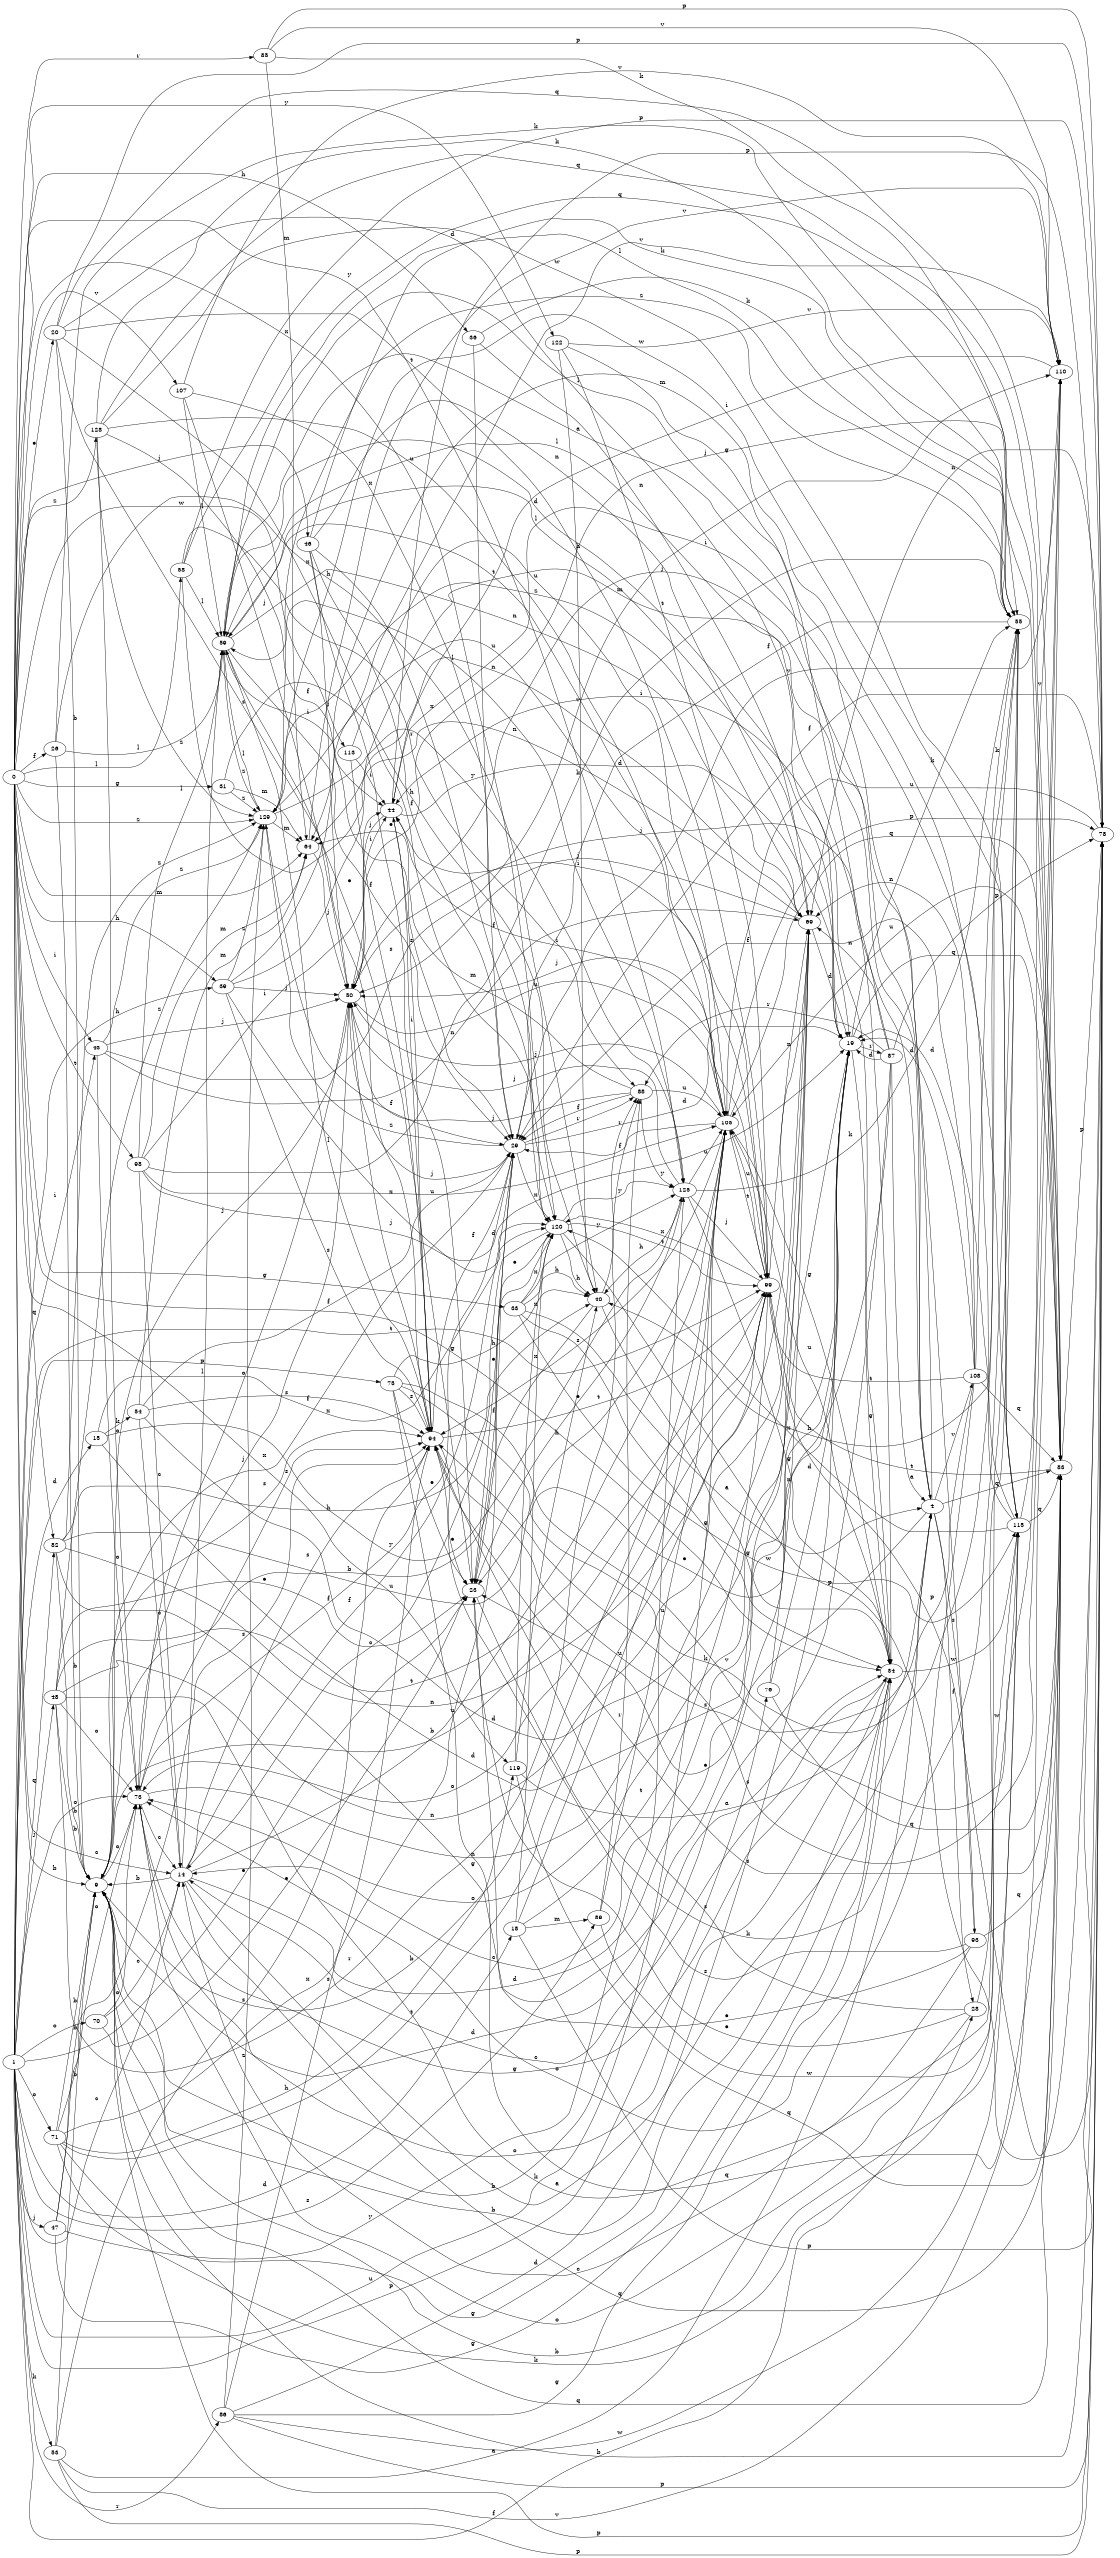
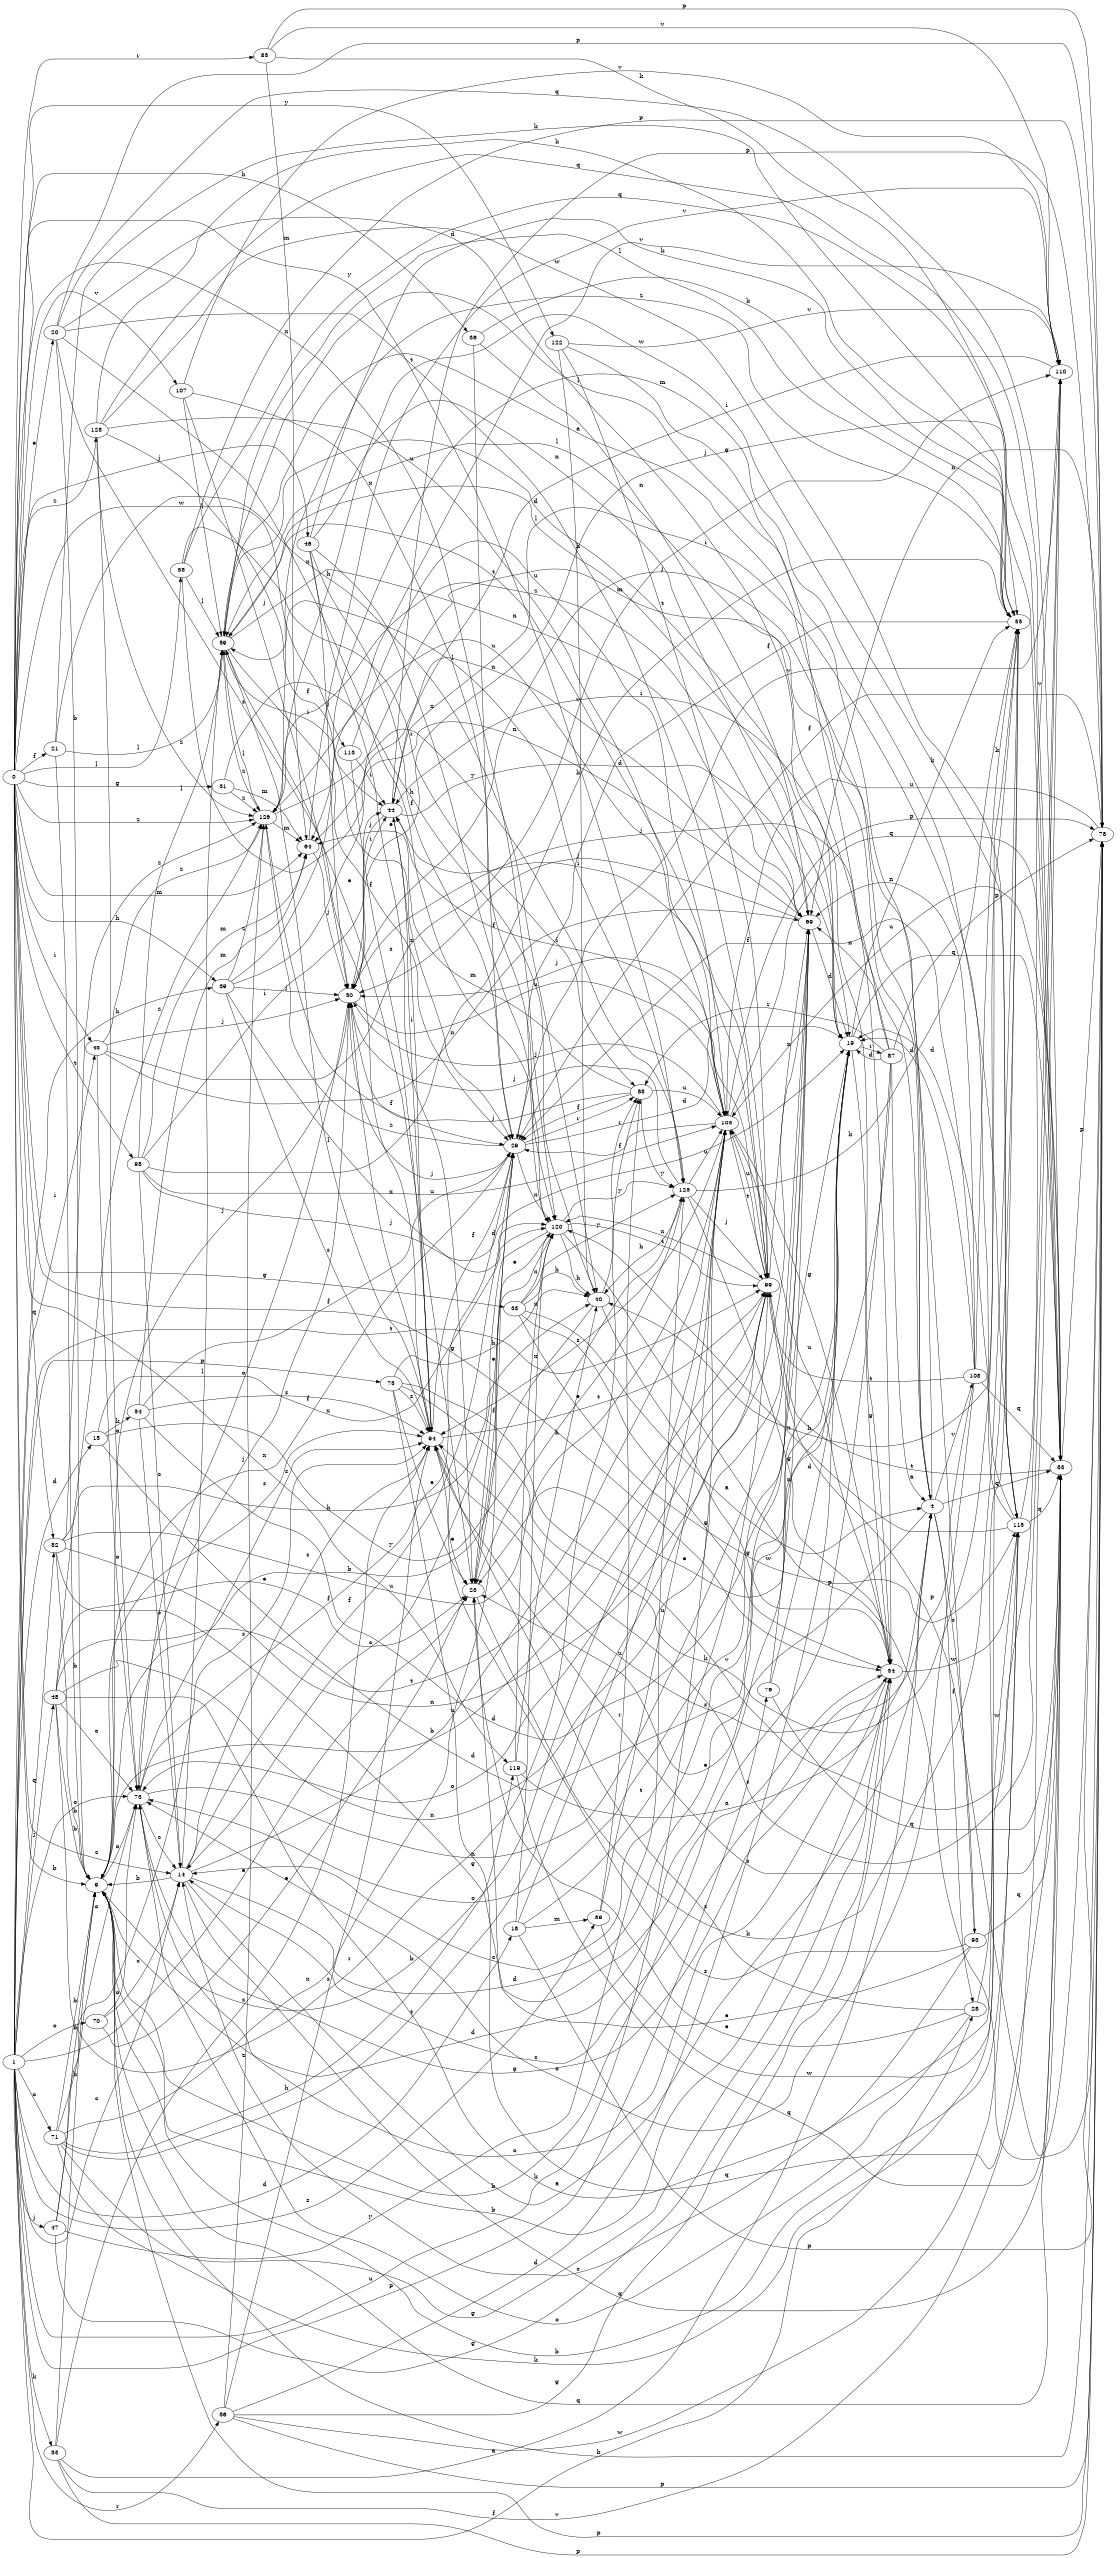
(55, 749) -> (55, 749)
(265, 817) -> (265, 817)
